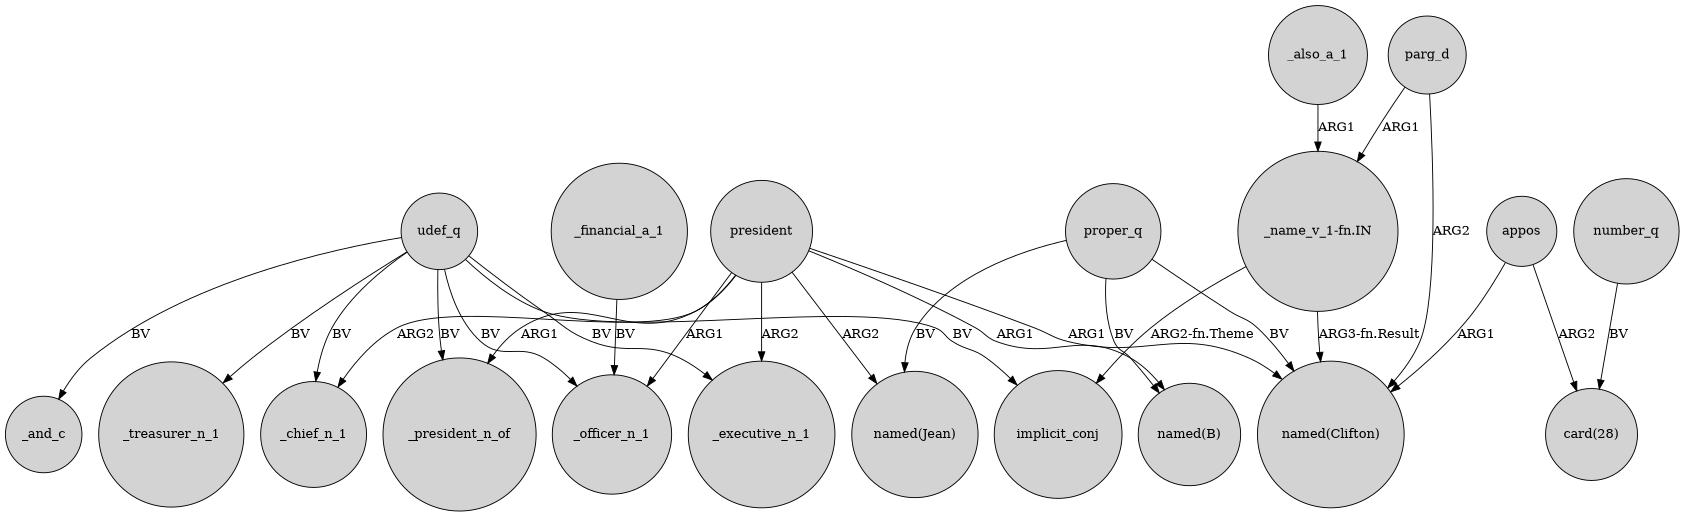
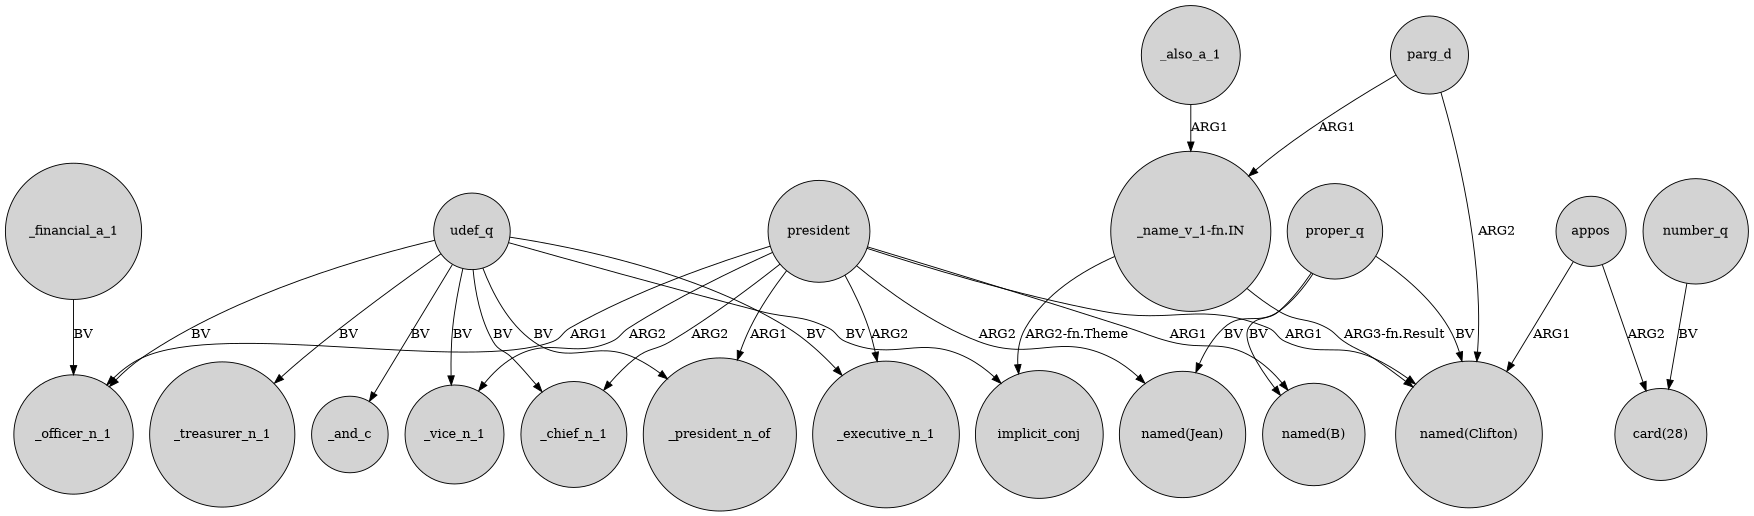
none -> (455, 434)
